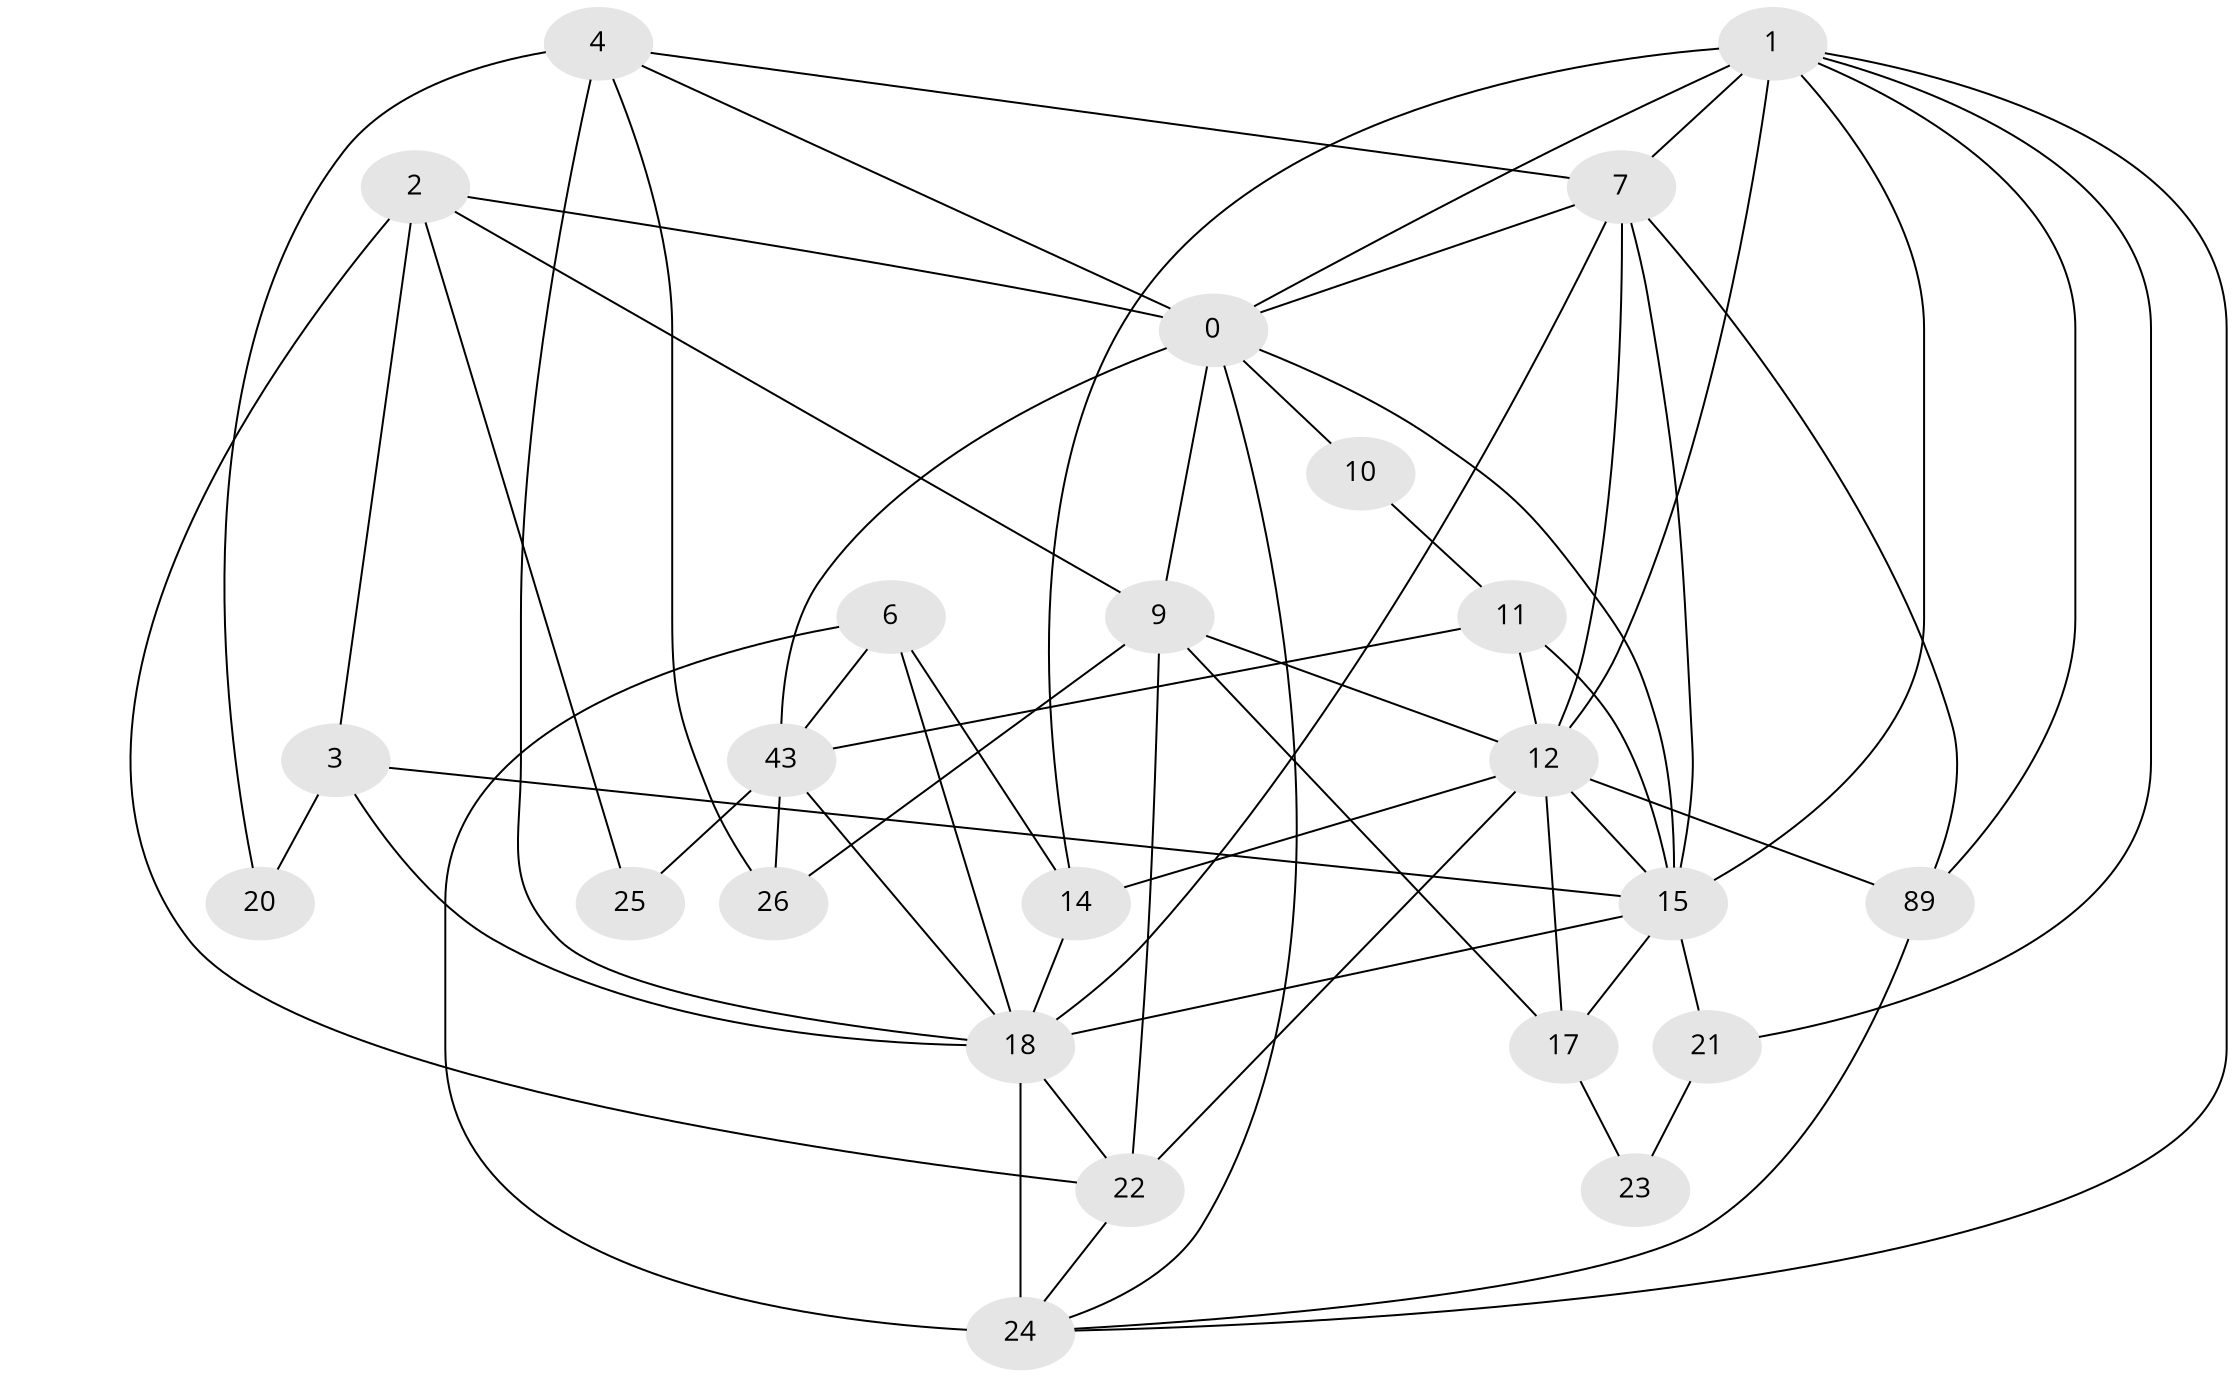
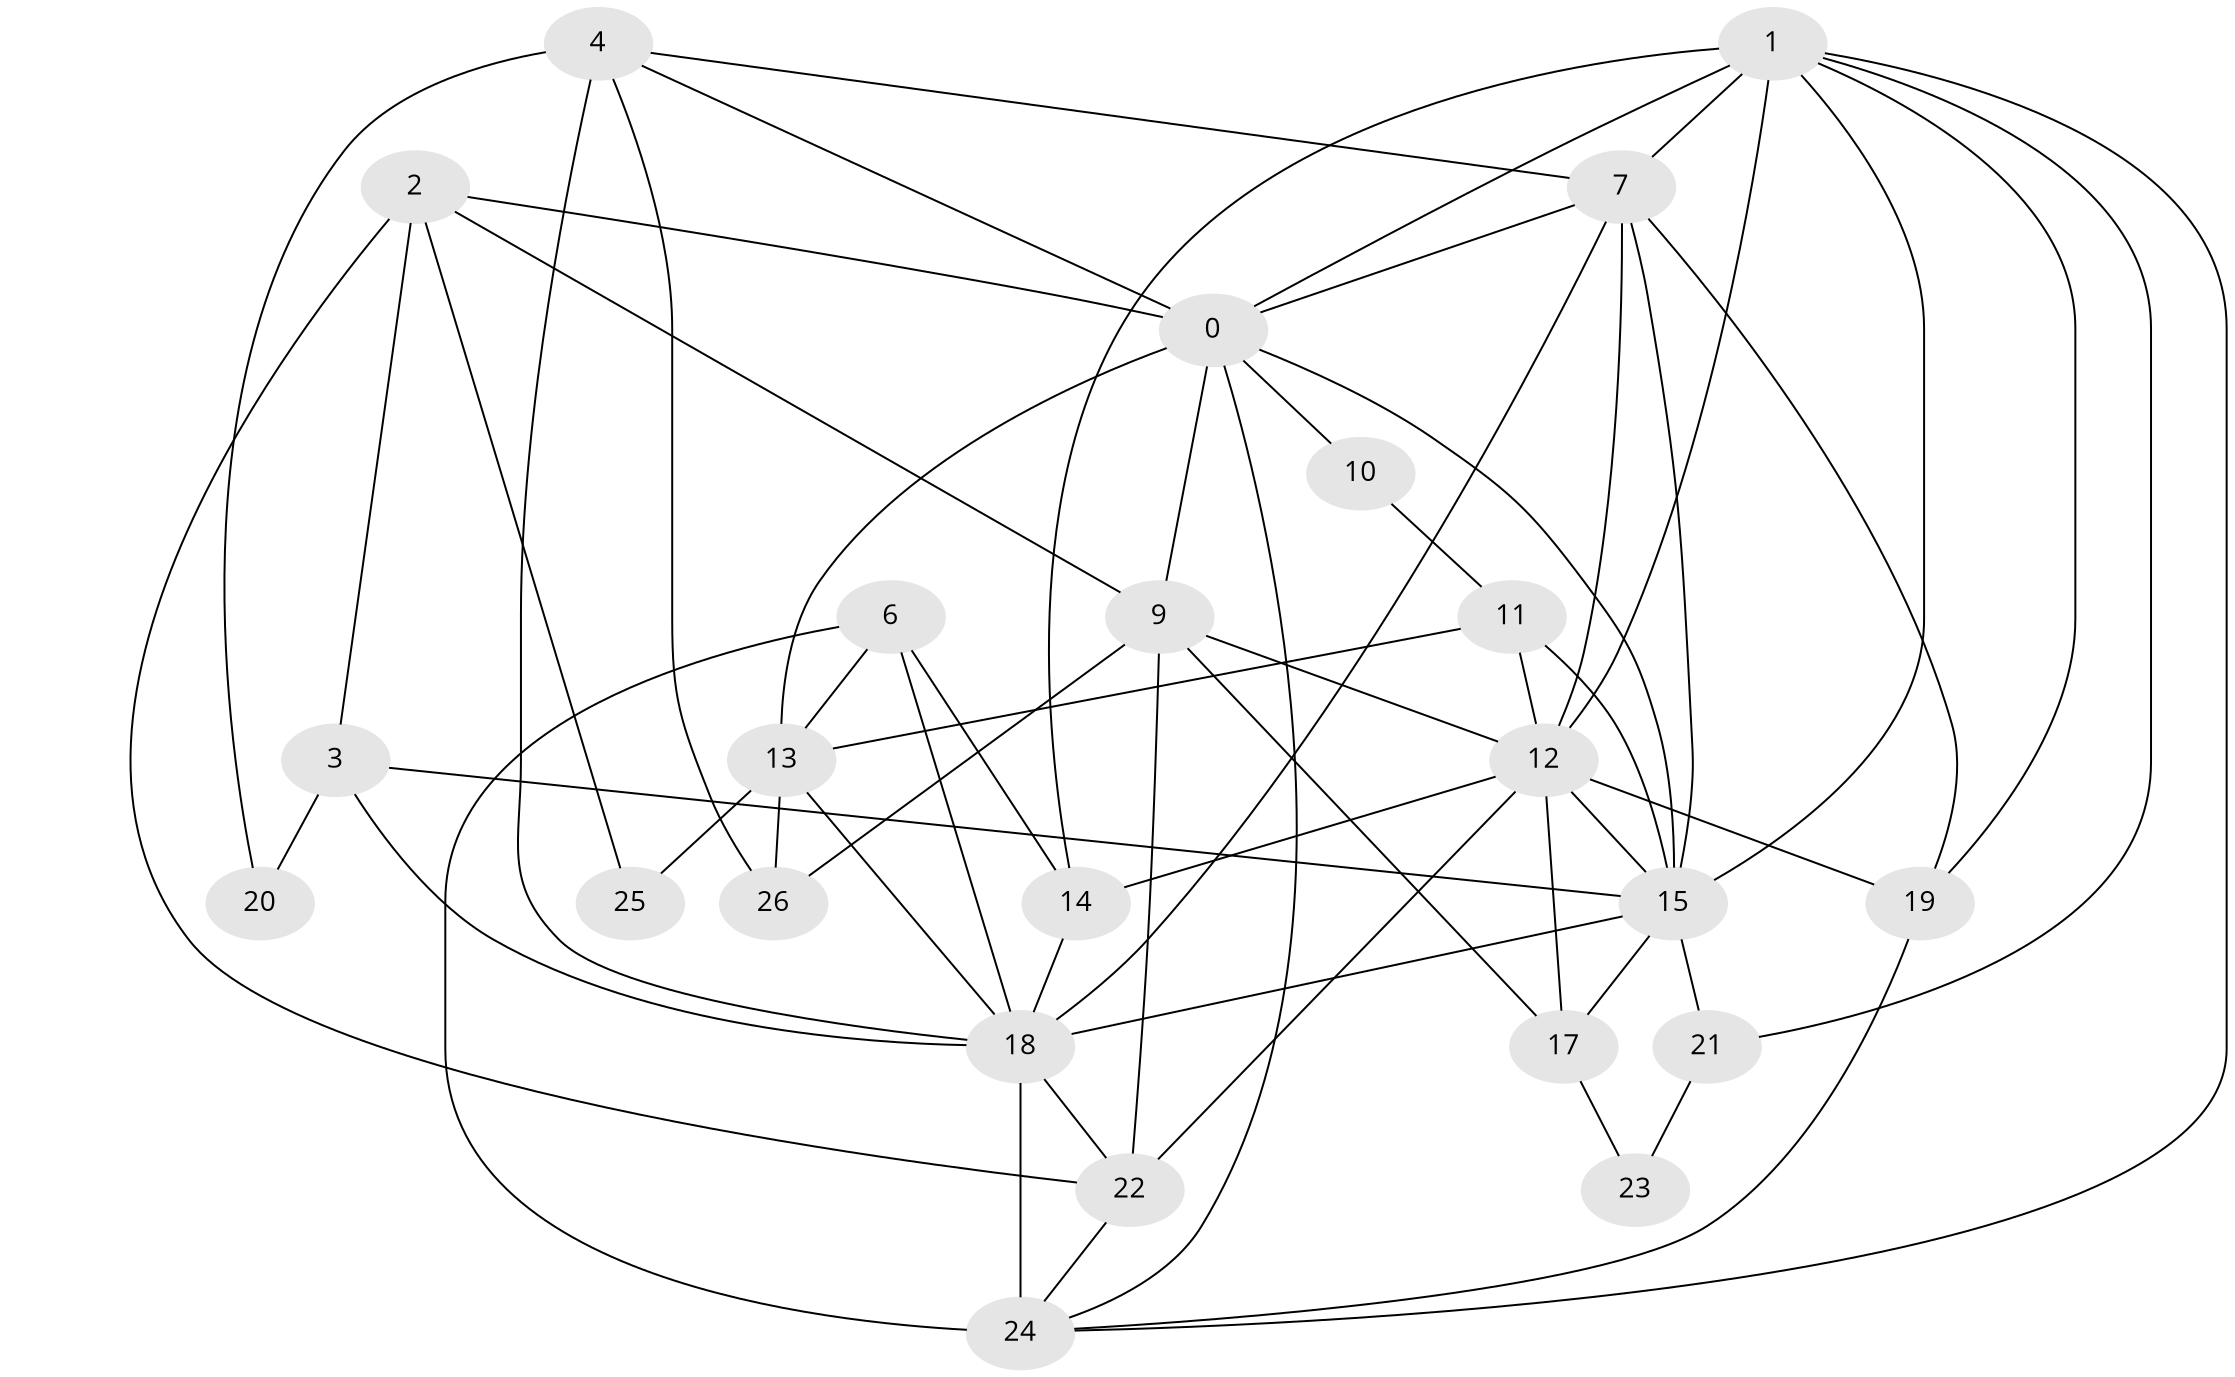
(782, 760) -> (782, 760)
(1920, 904) -> (1920, 904)
